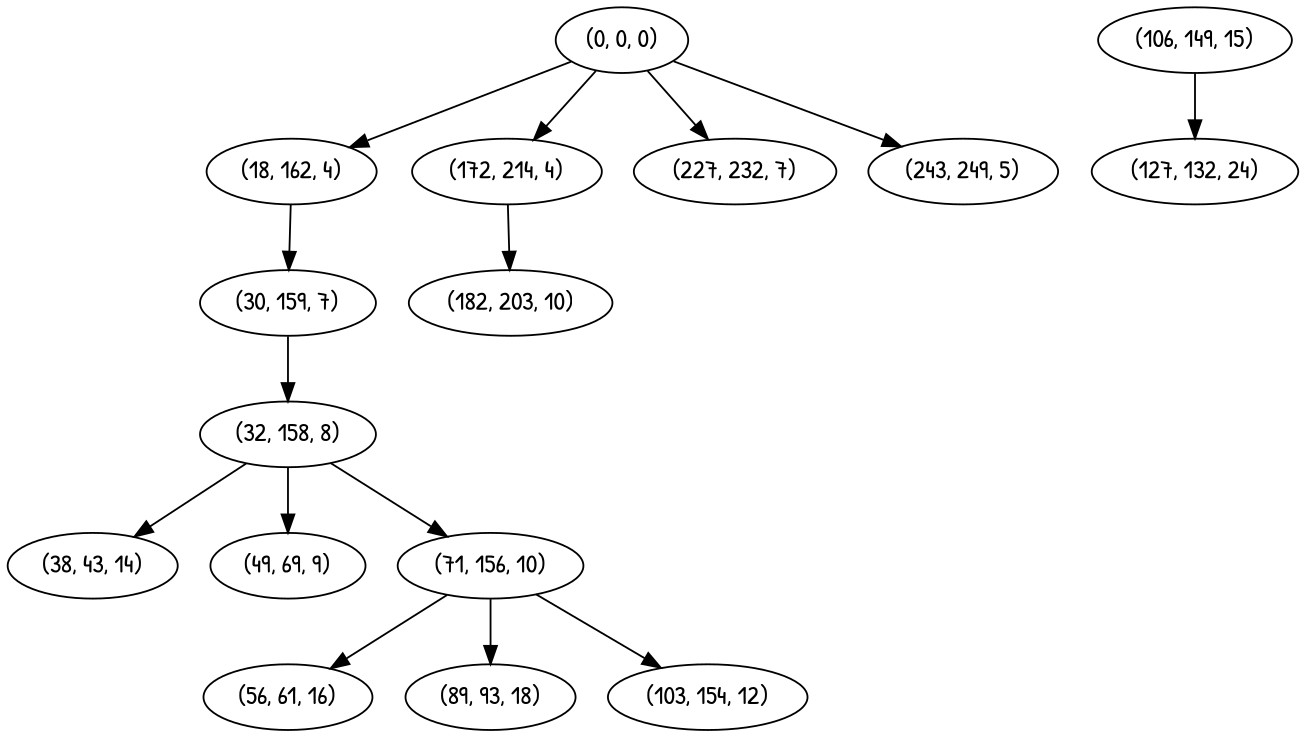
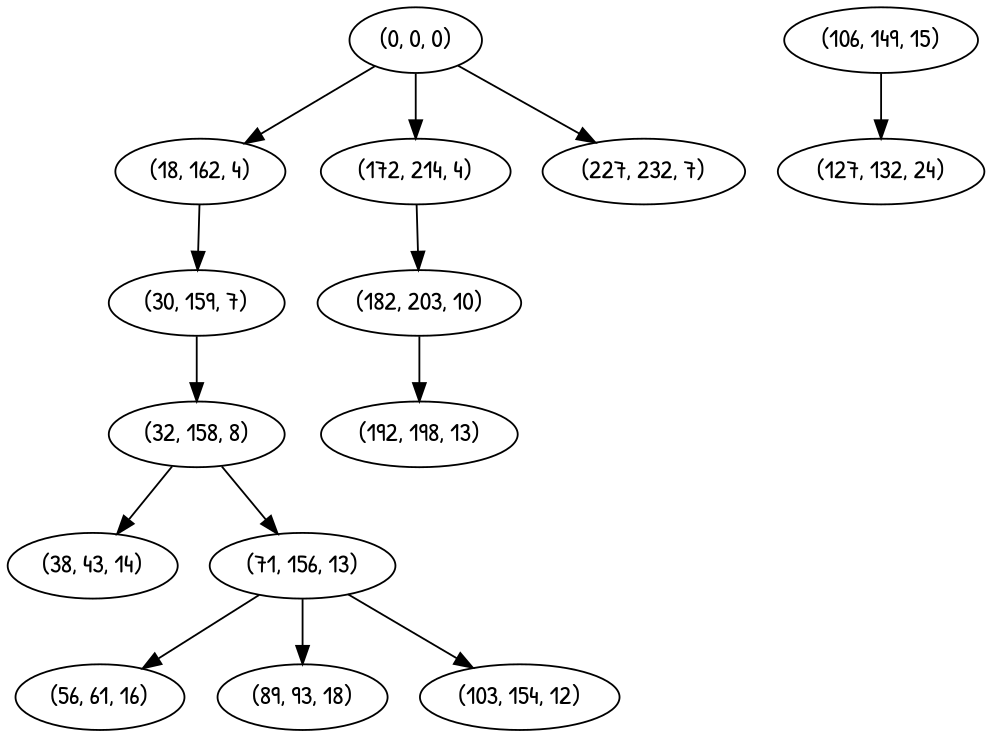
(963, 172) -> none
none -> (419, 434)
(288, 566) -> none
(491, 566) -> (303, 566)
